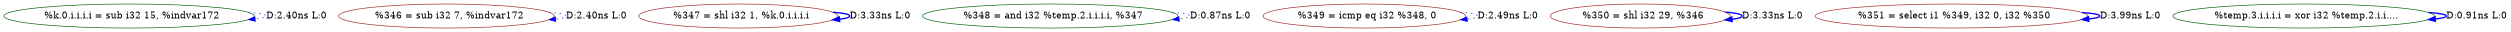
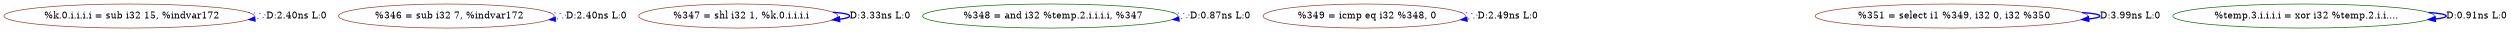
(129, 16) -> (129, 16)
(1640, 16) -> none
